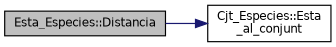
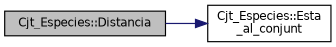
(85, 23) -> (85, 23)
